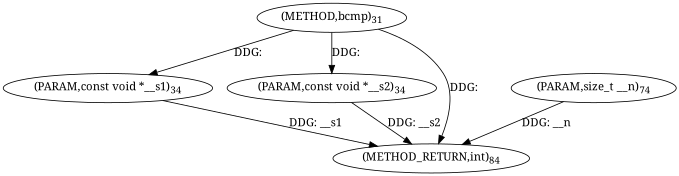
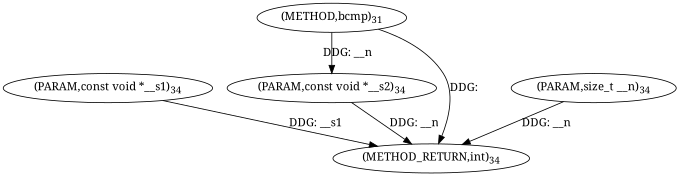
(225, 51) -> none
(348, 53) -> (348, 53)
(645, 87) -> (645, 87)
(414, 123) -> (414, 123)
(495, 157) -> (495, 157)
